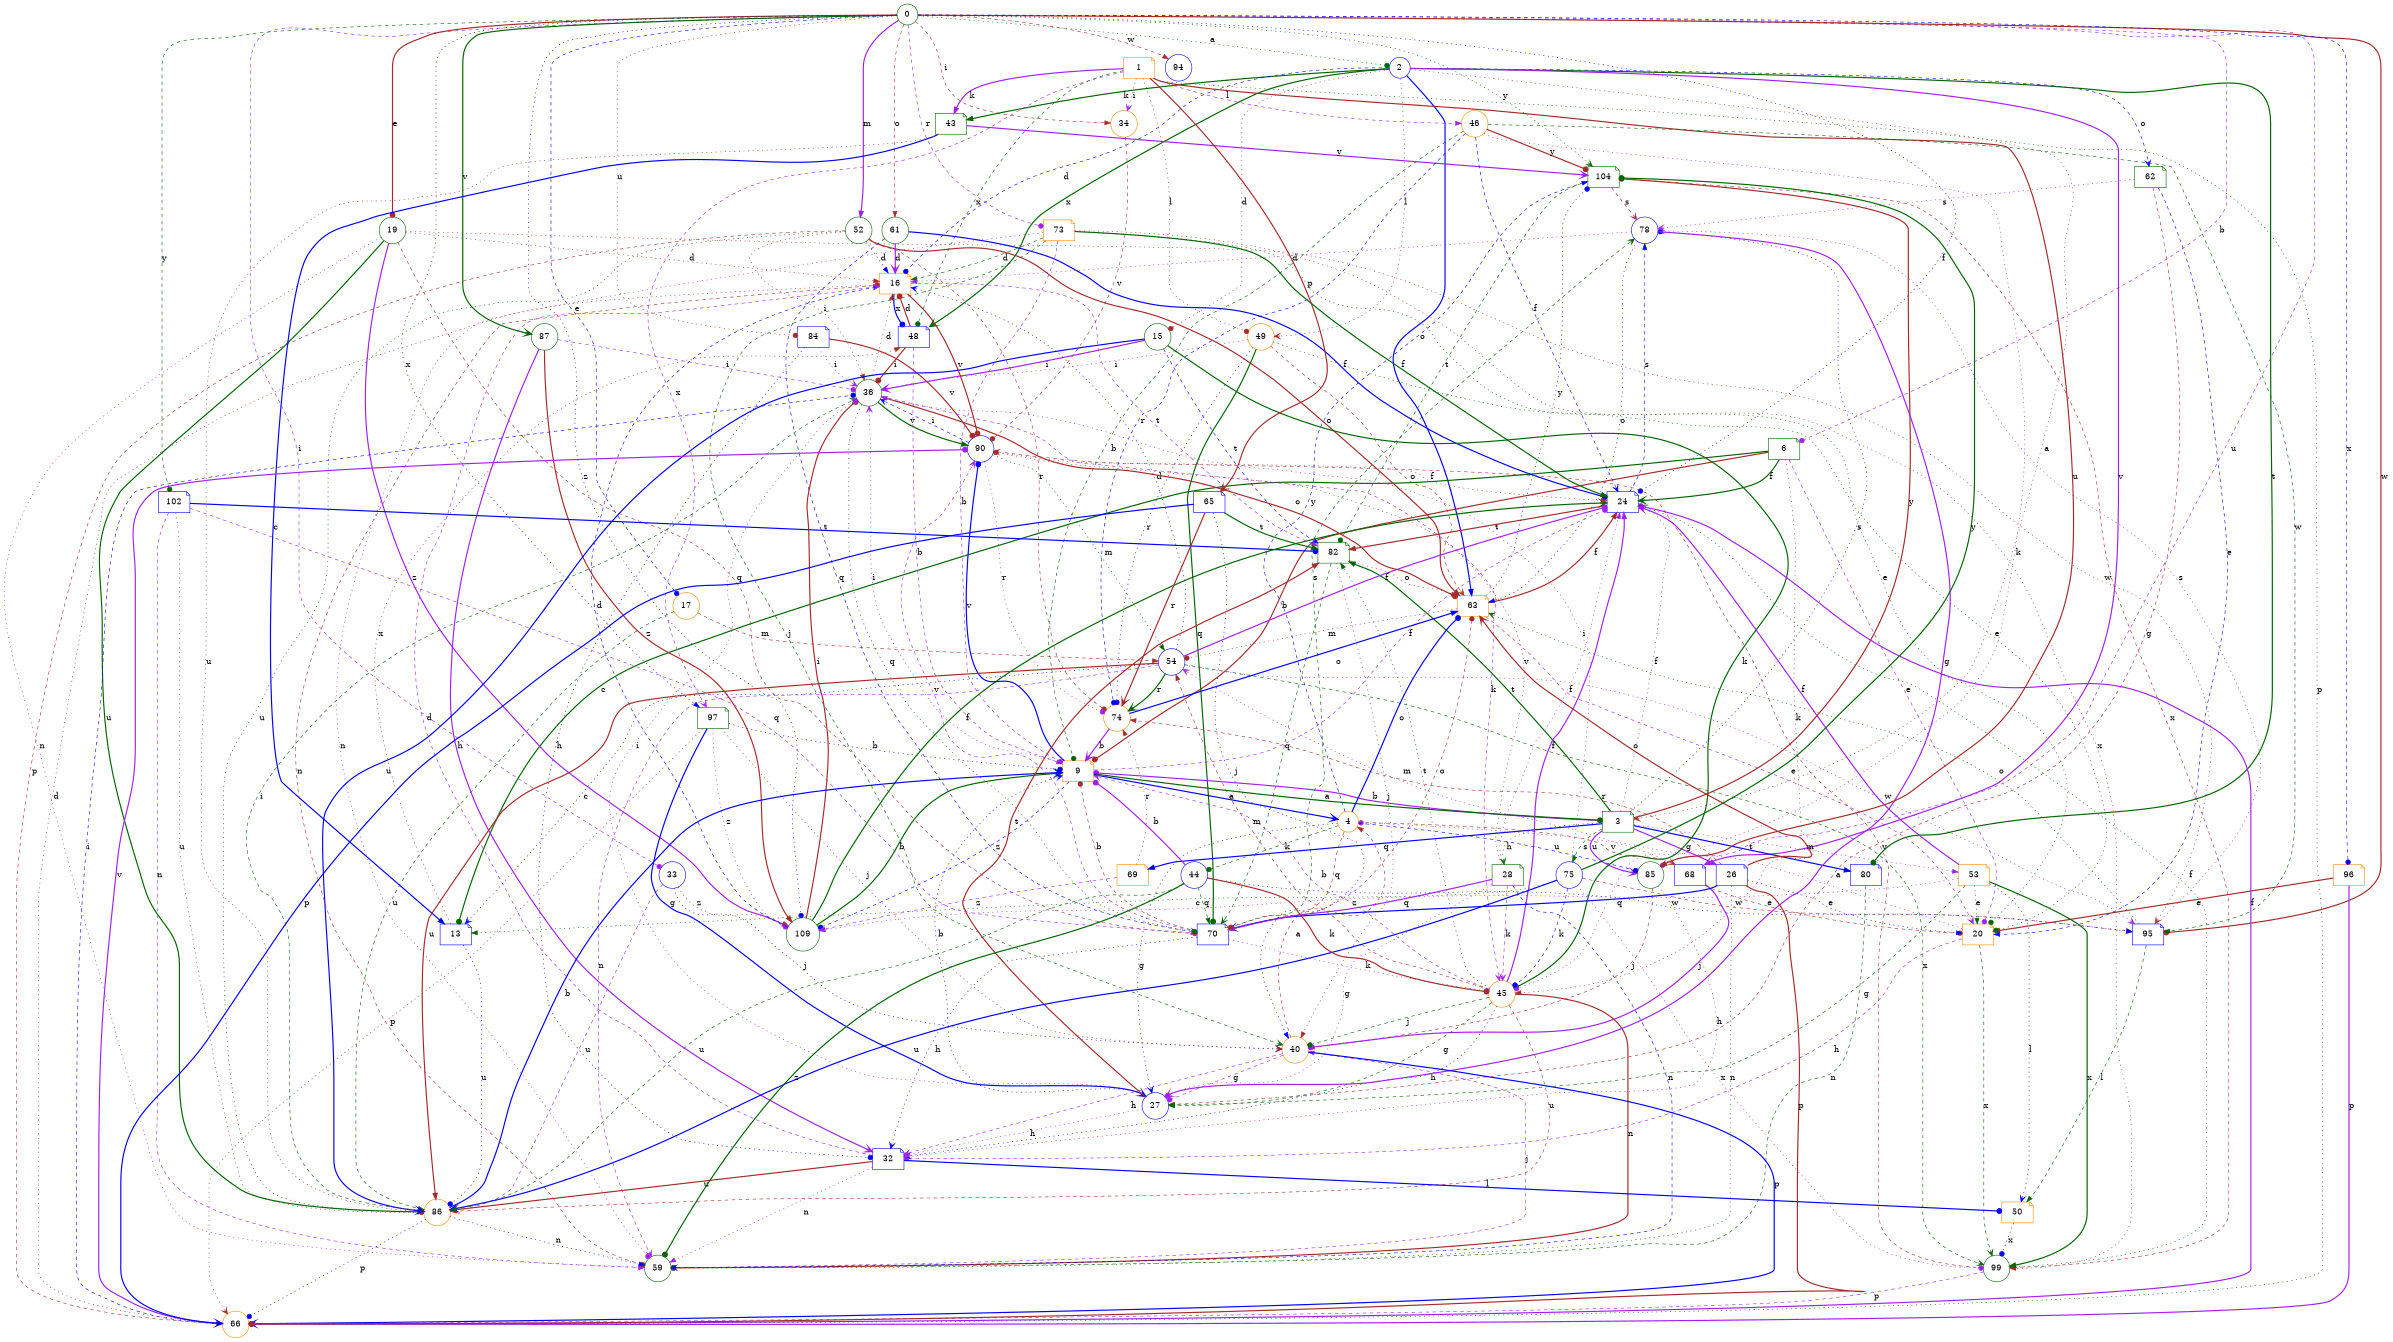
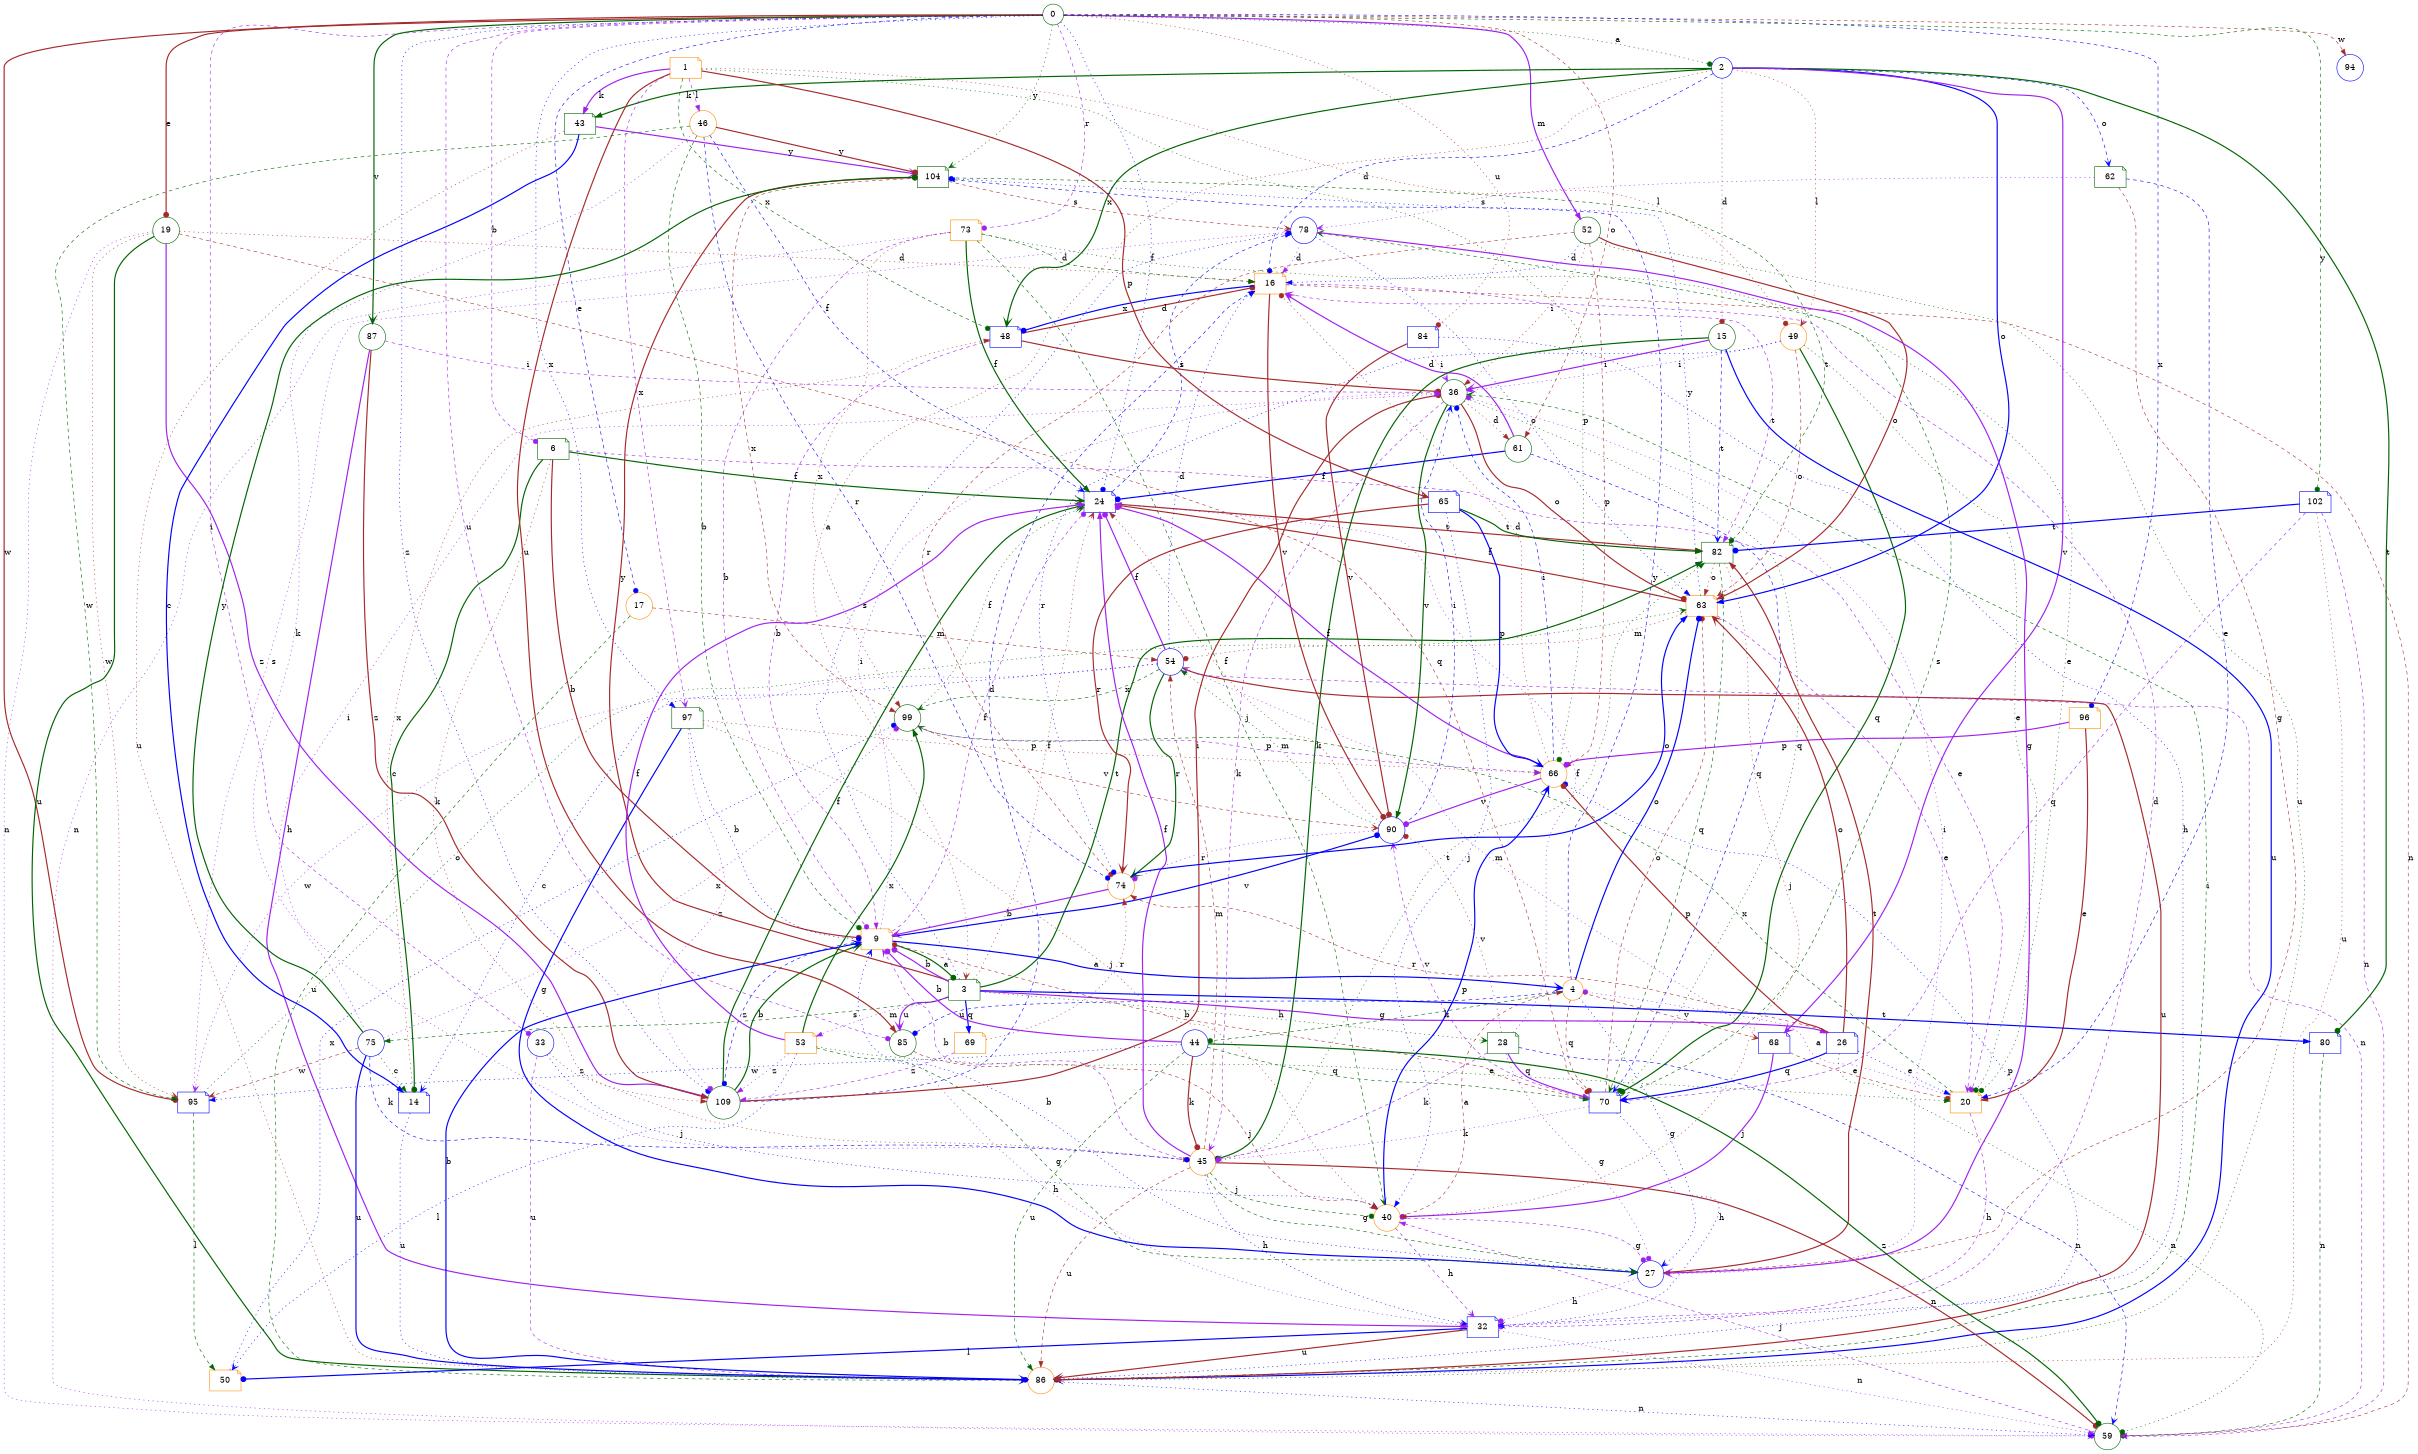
(1124, 124) -> none
(881, 340) -> (1485, 418)
(456, 934) -> (414, 1102)
